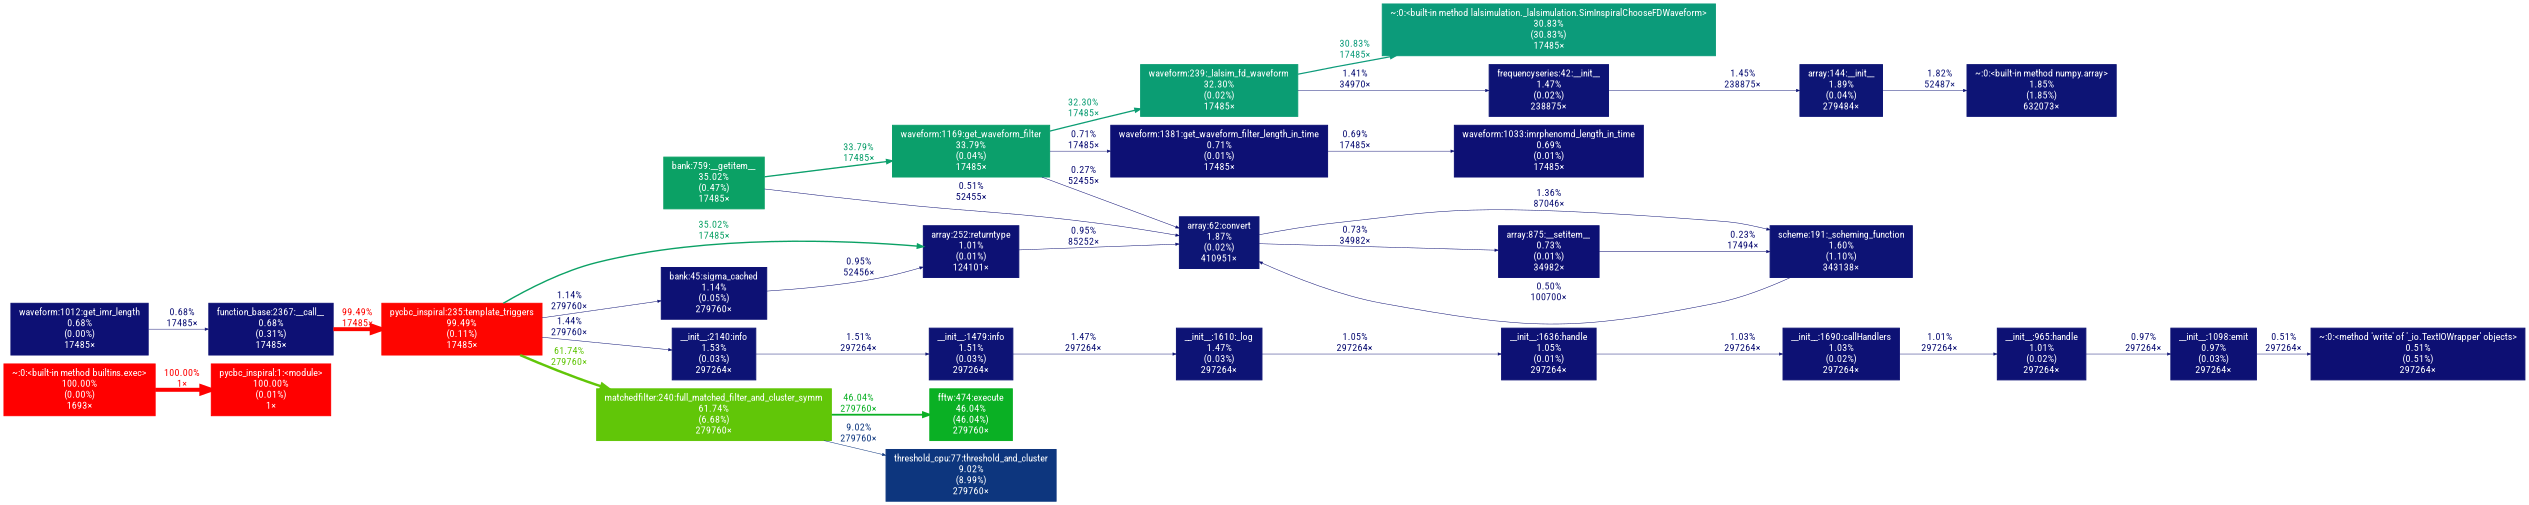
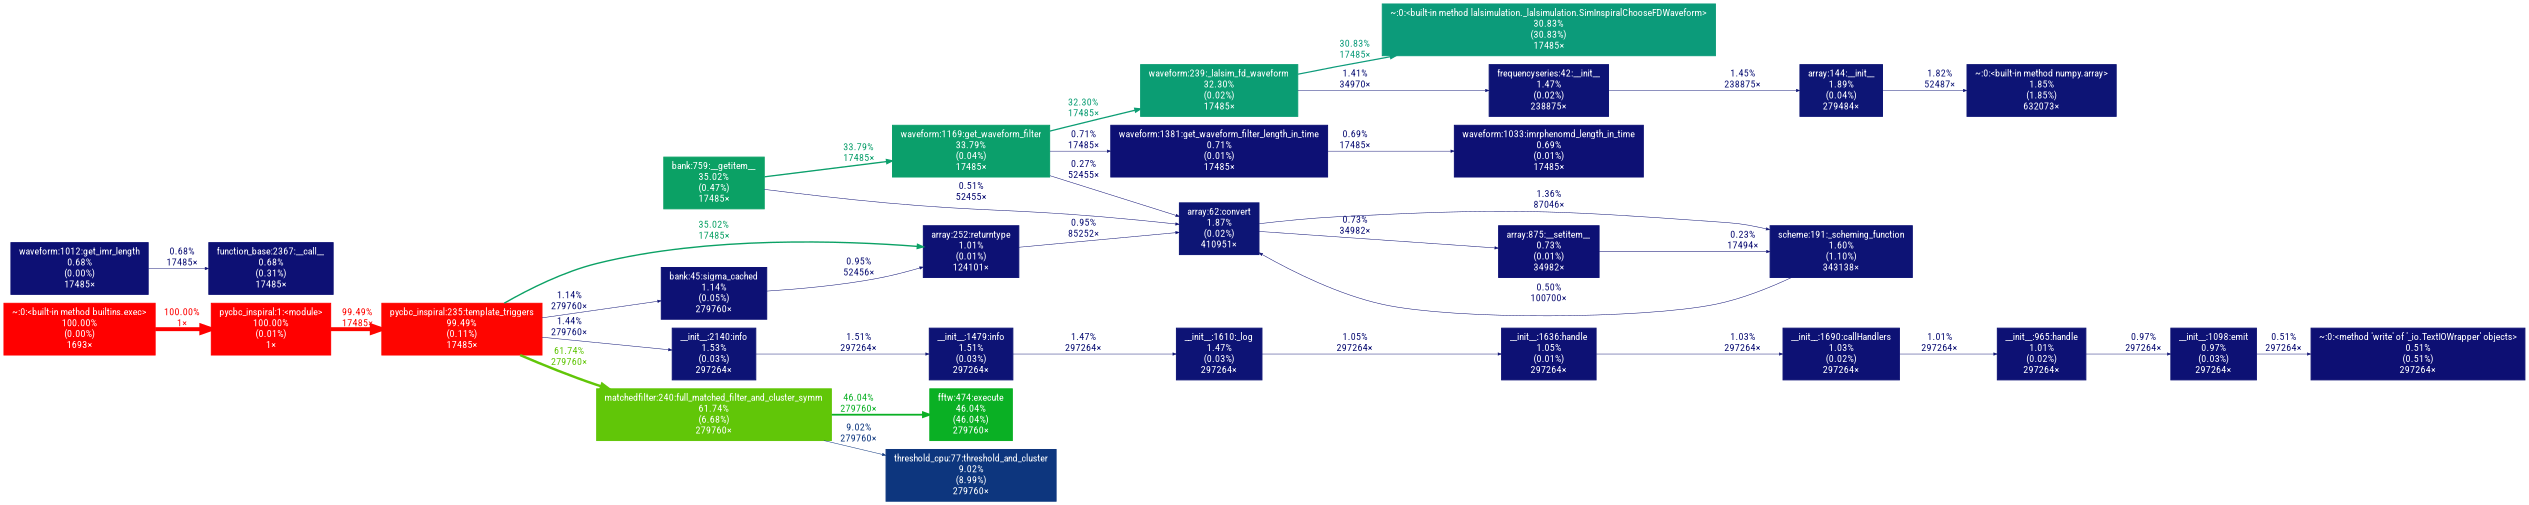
(352, 329) -> (351, 329)
